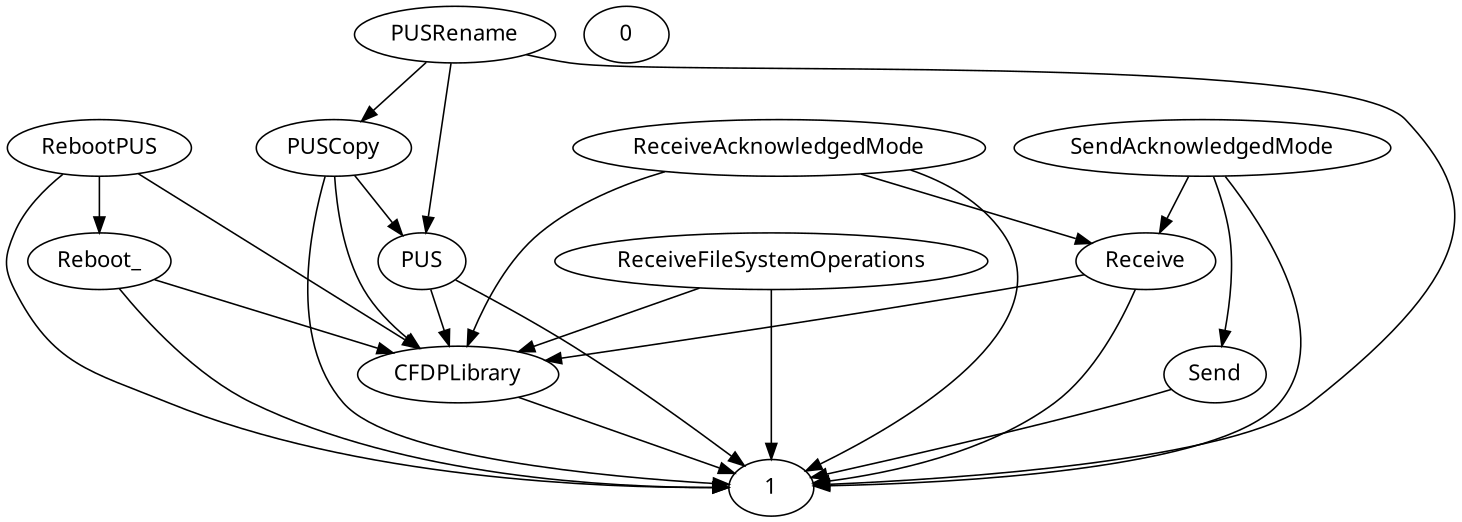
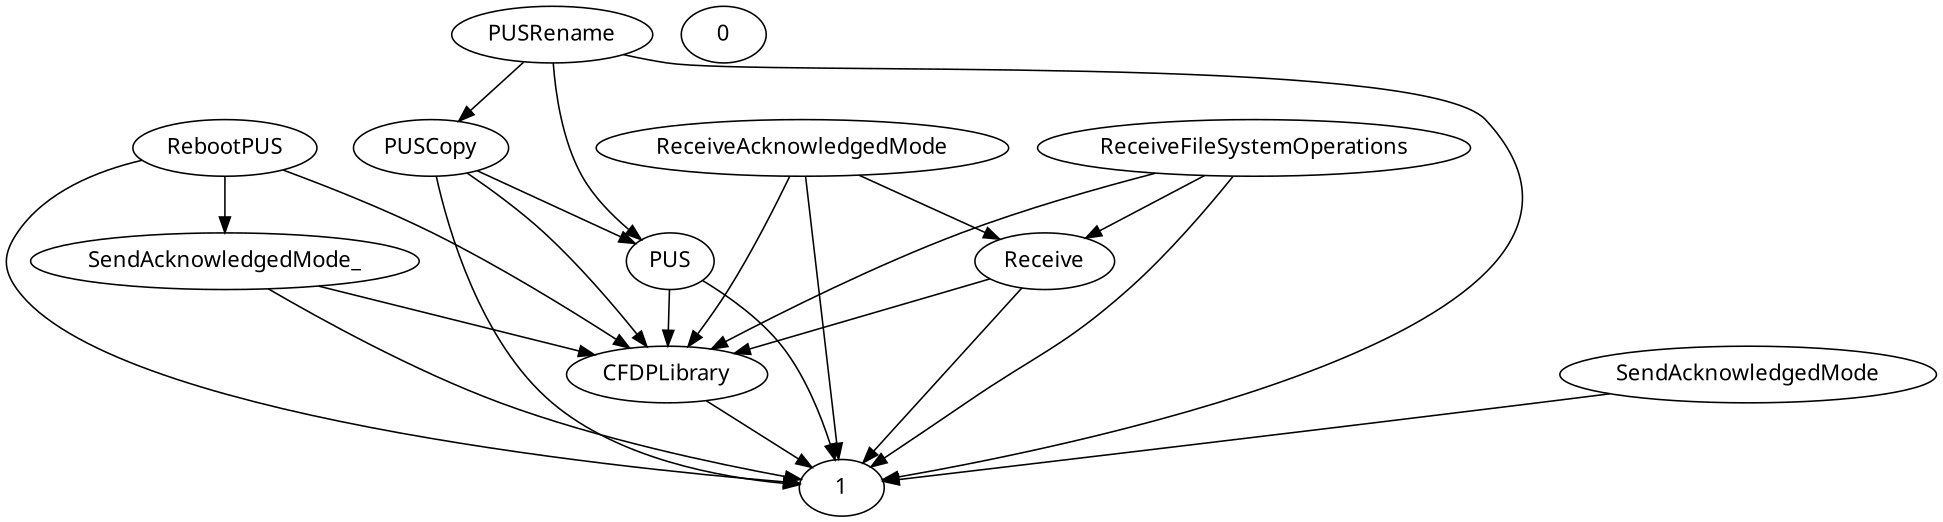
(1178, 198) -> (1152, 203)
(99, 261) -> (225, 261)
(1215, 375) -> none
